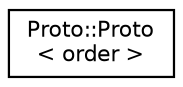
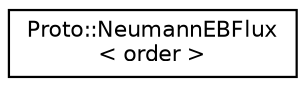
(91, 43) -> (153, 43)
